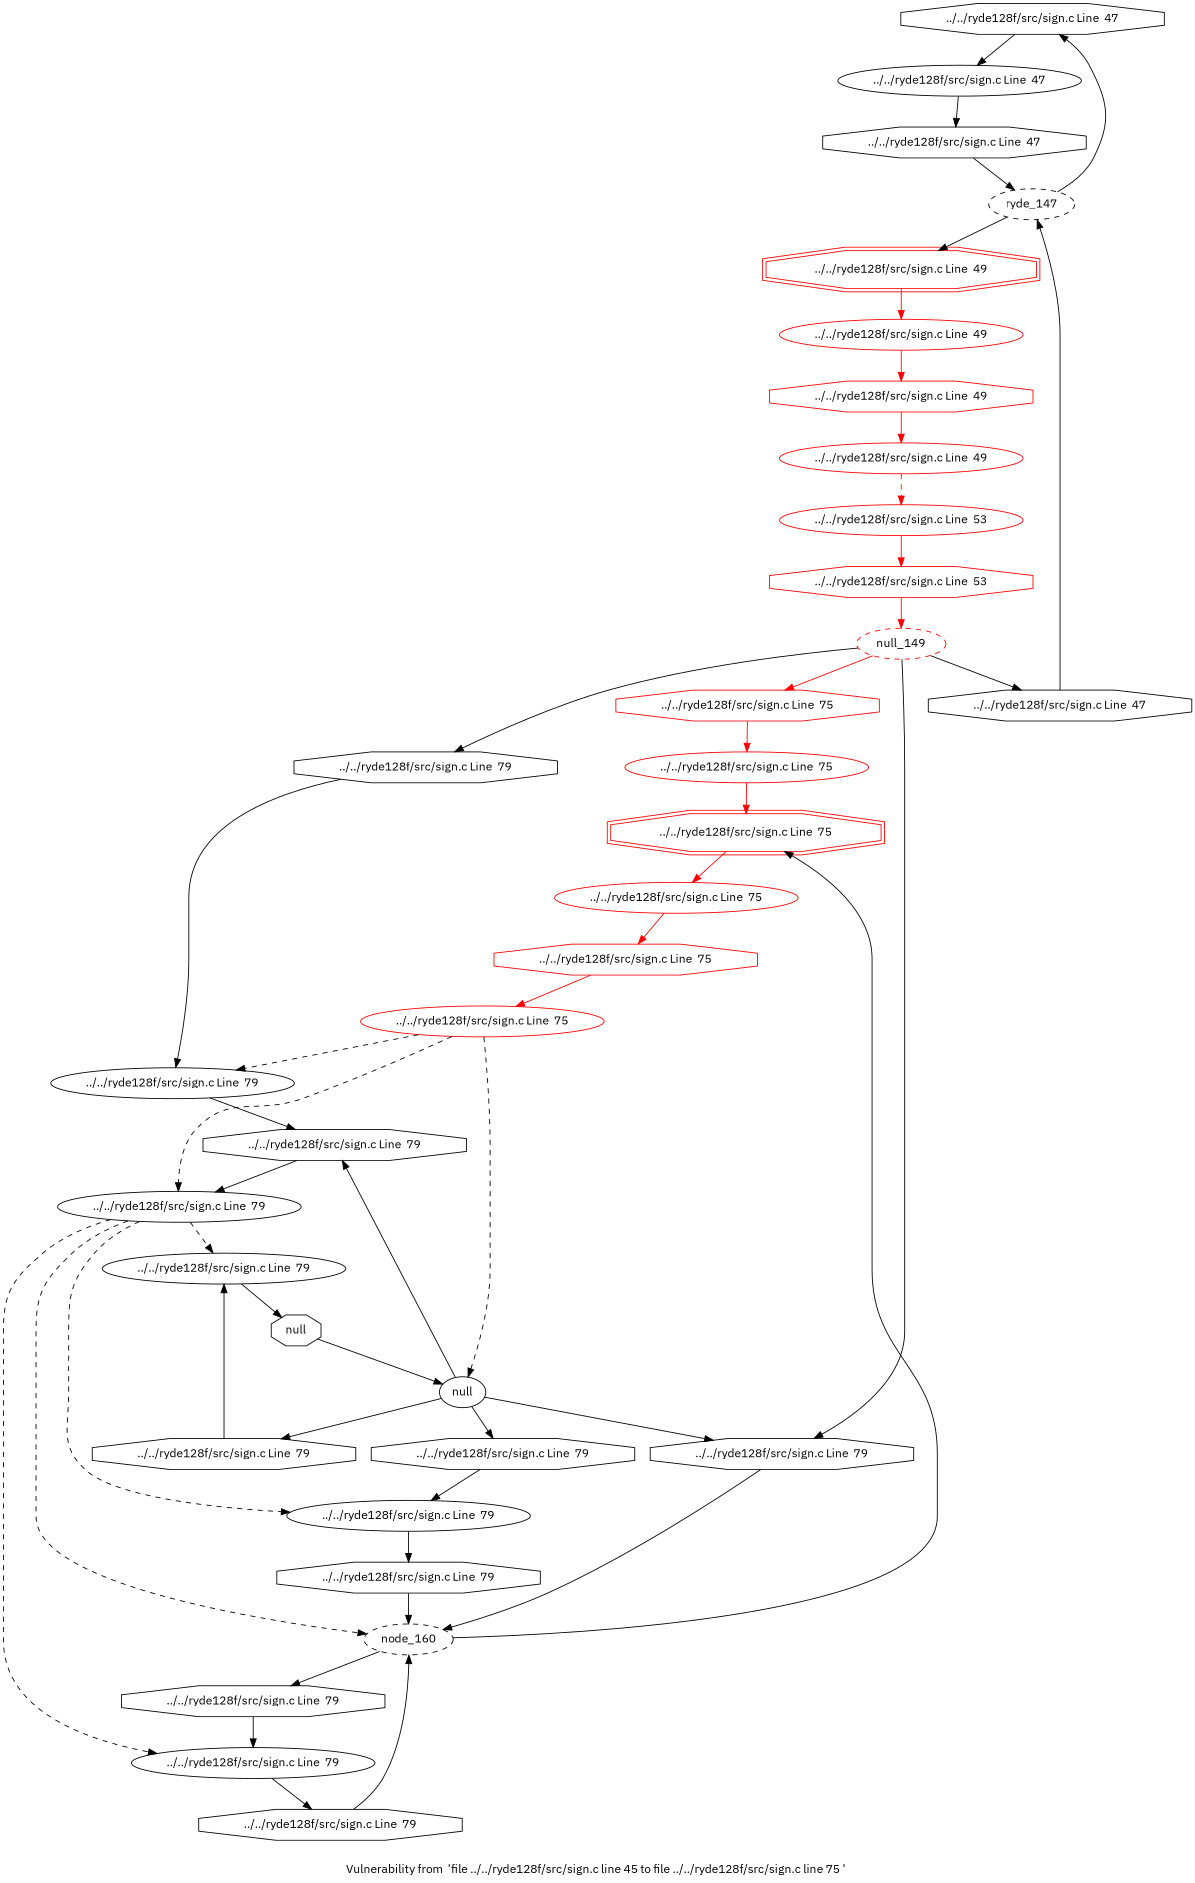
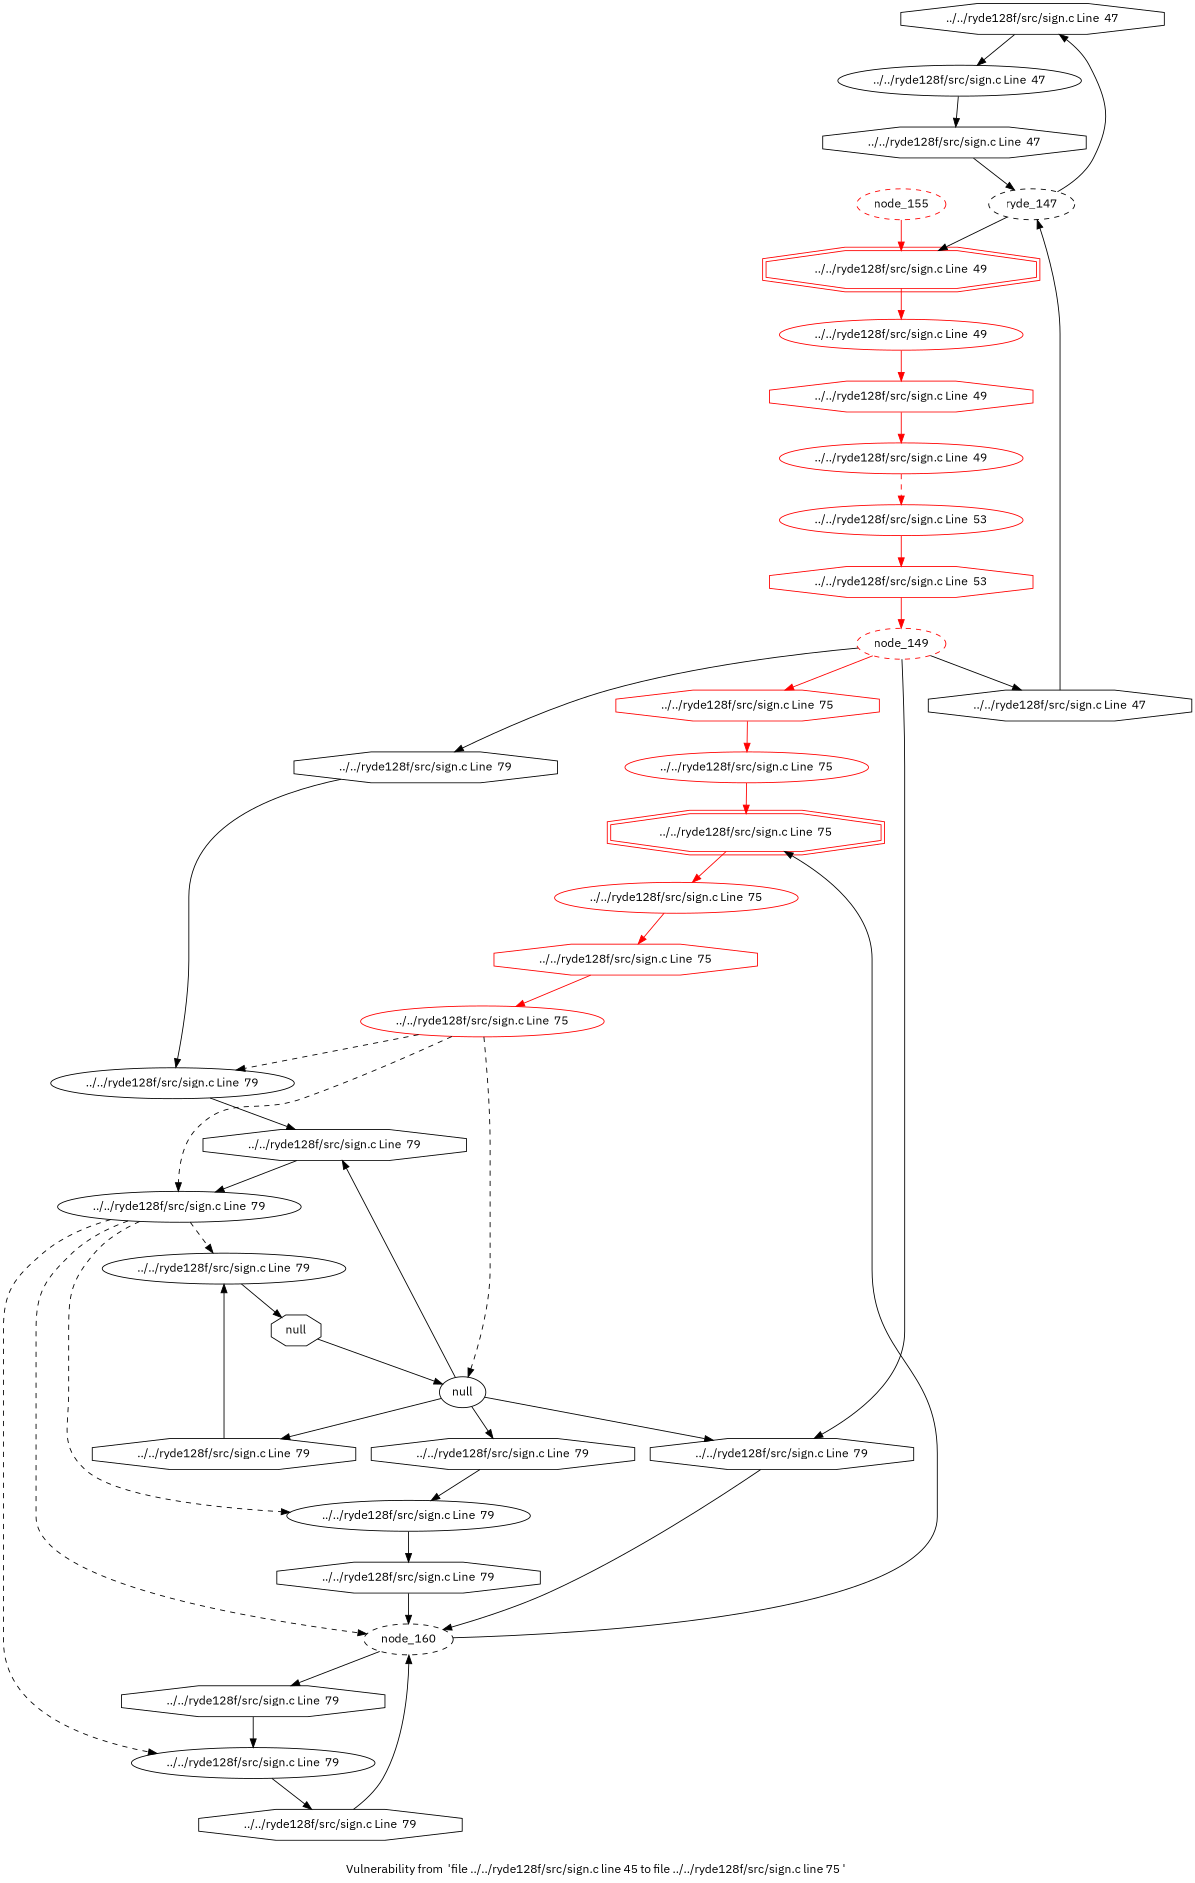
none -> (901, 204)
(901, 644) -> (901, 644)
